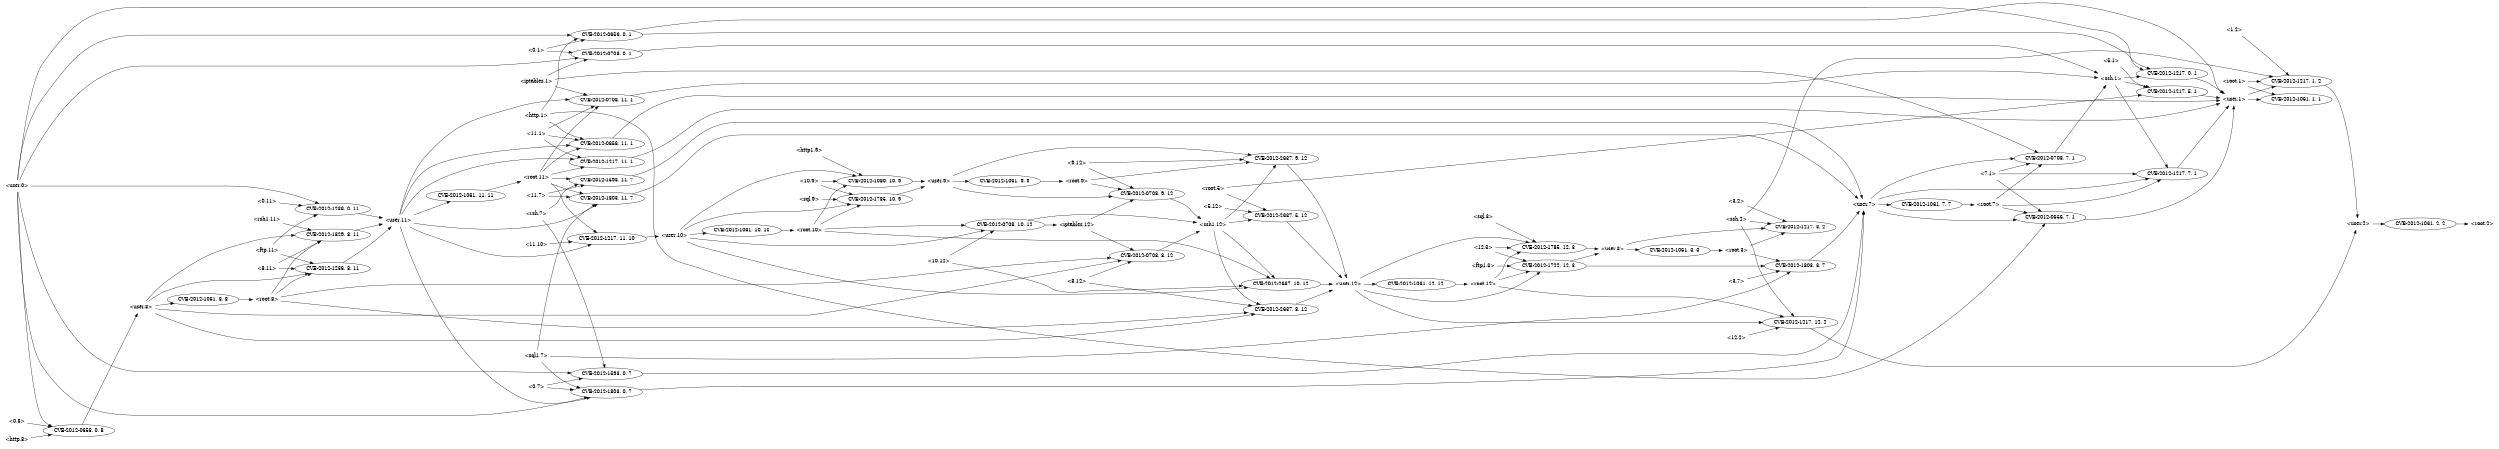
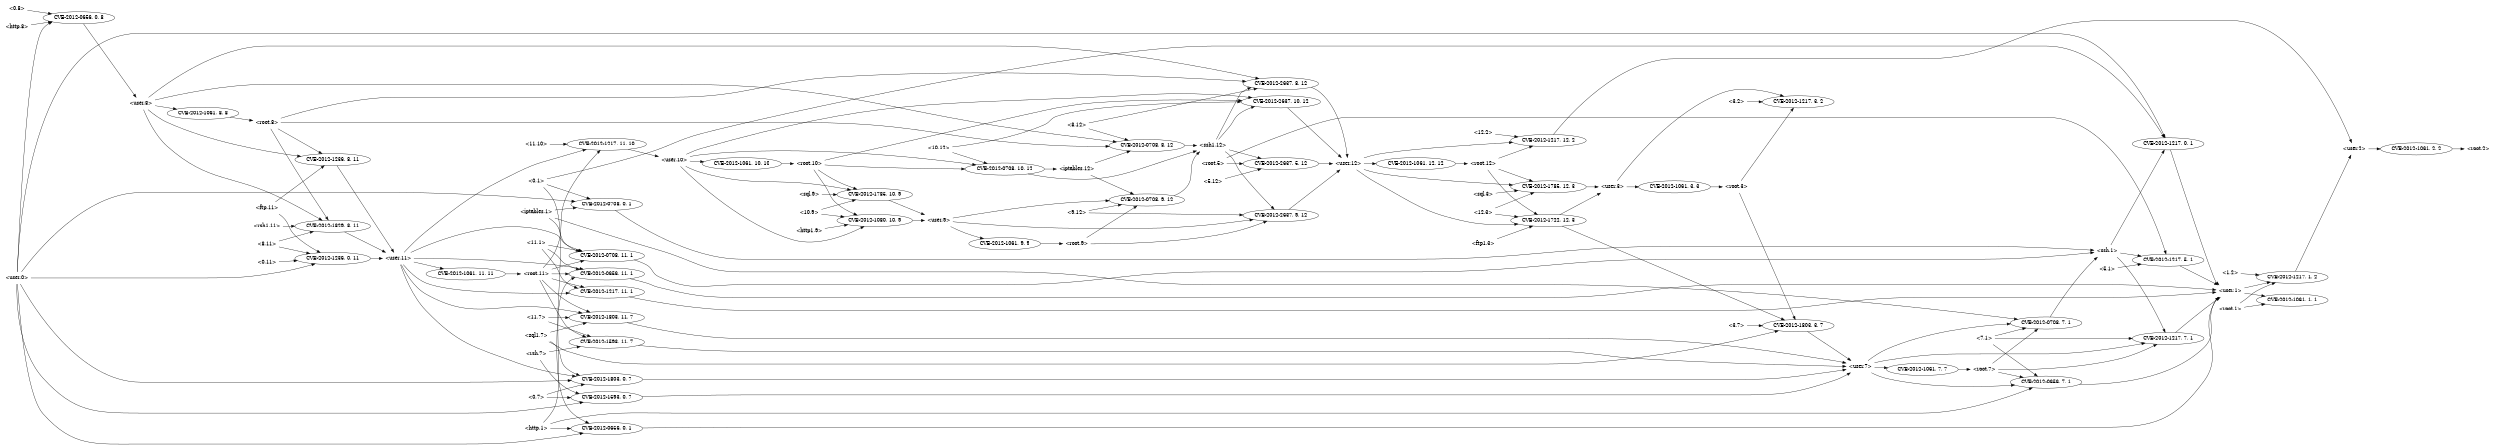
(1399, 33) -> (1365, 46)
(1736, 220) -> none
(285, 269) -> (293, 250)
